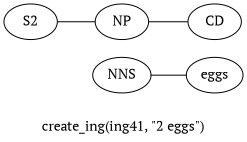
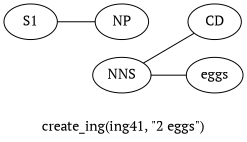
(31, 22) -> (31, 22)
(168, 22) -> (169, 48)
